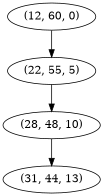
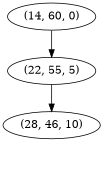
(52, 17) -> (52, 17)
(52, 125) -> (52, 125)
(52, 179) -> none
